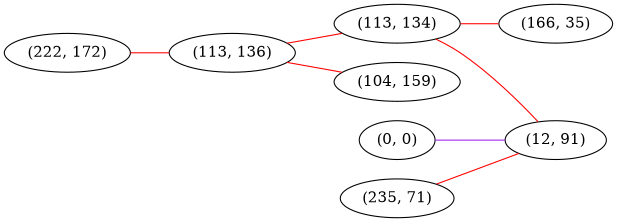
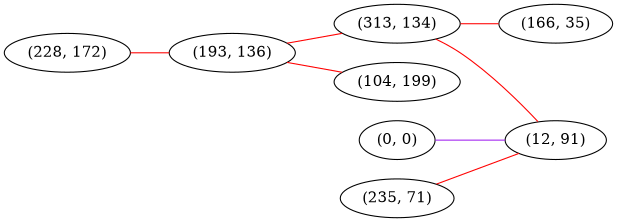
(397, 24) -> (397, 24)
(67, 53) -> (67, 53)
(232, 53) -> (232, 53)
(397, 82) -> (397, 82)
